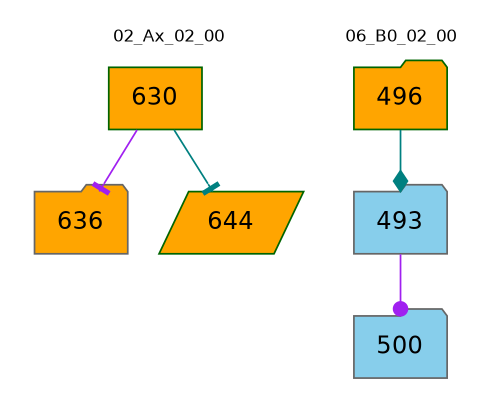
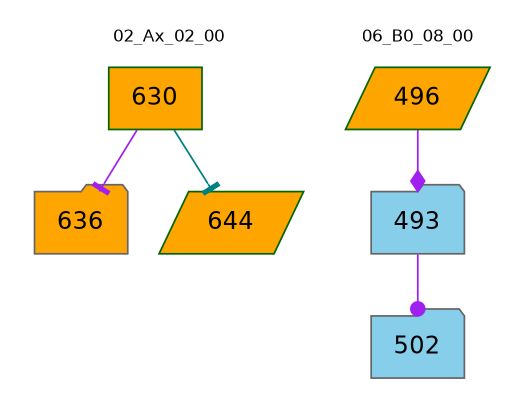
(401, 37) -> (418, 37)
(401, 98) -> (418, 98)
(401, 150) -> (418, 150)
(401, 347) -> (418, 347)
